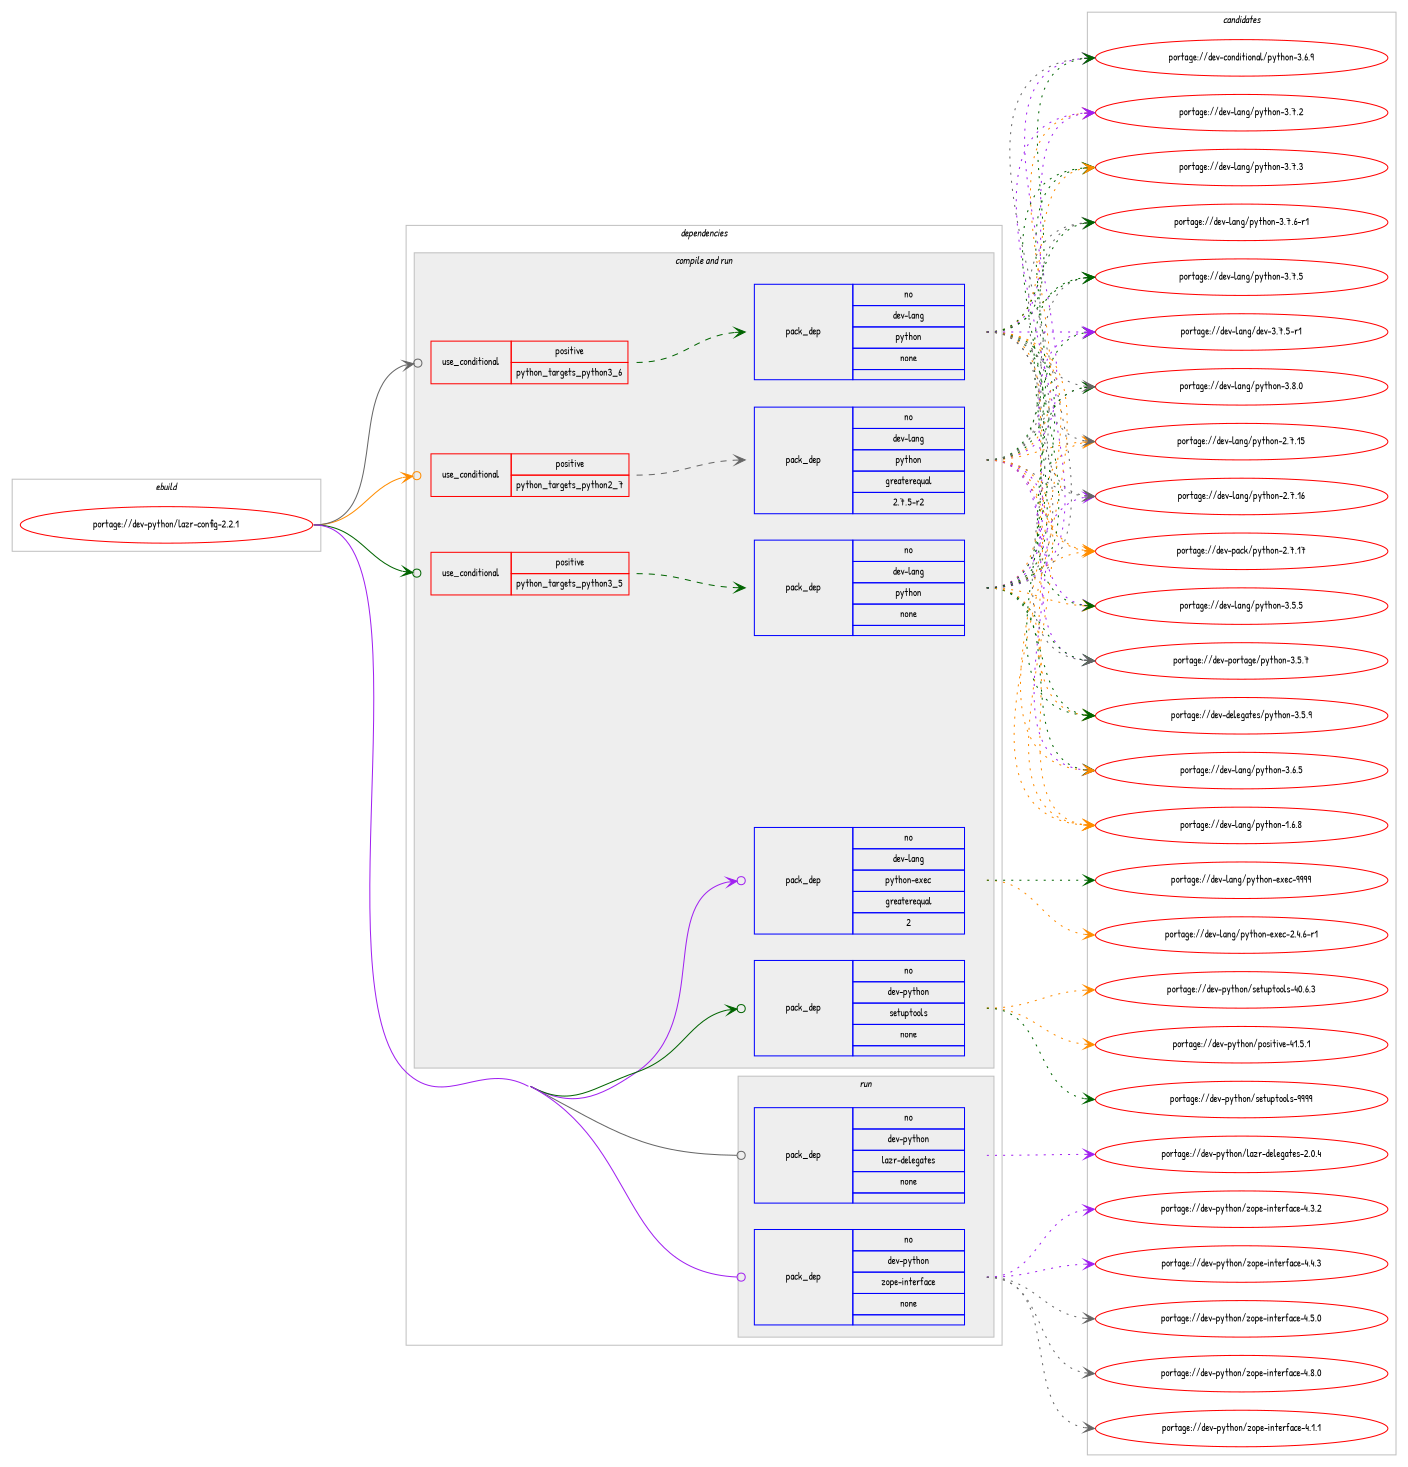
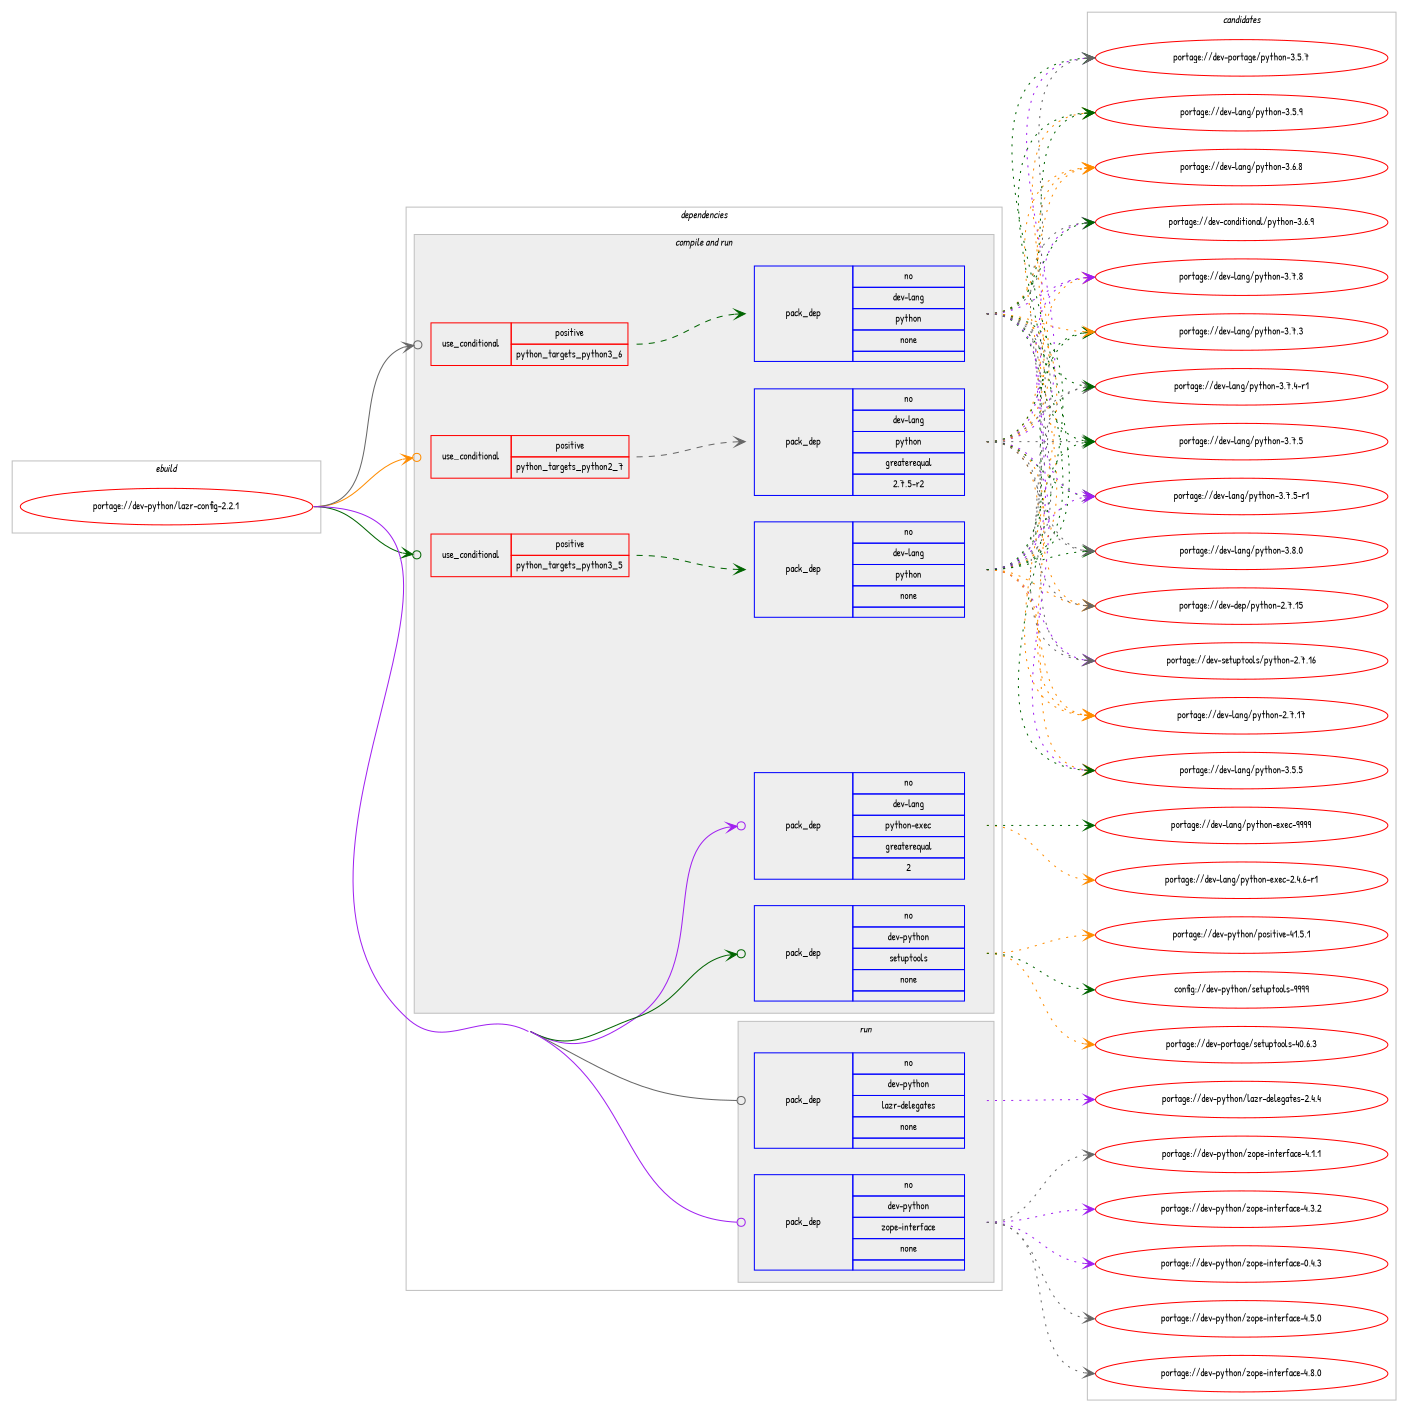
(1242, 113) -> (1242, 277)
(1242, 222) -> (1242, 387)
(1242, 332) -> (1242, 496)
(1242, 442) -> (1242, 606)
(1242, 496) -> (1242, 661)
(1242, 551) -> (1242, 716)
(1242, 716) -> (1242, 113)
(1242, 771) -> none
(1242, 825) -> (1242, 168)
(1242, 990) -> (1242, 1045)
(1242, 1100) -> (1242, 990)
(1242, 1154) -> (1242, 1100)
(1242, 1264) -> (1242, 1264)
